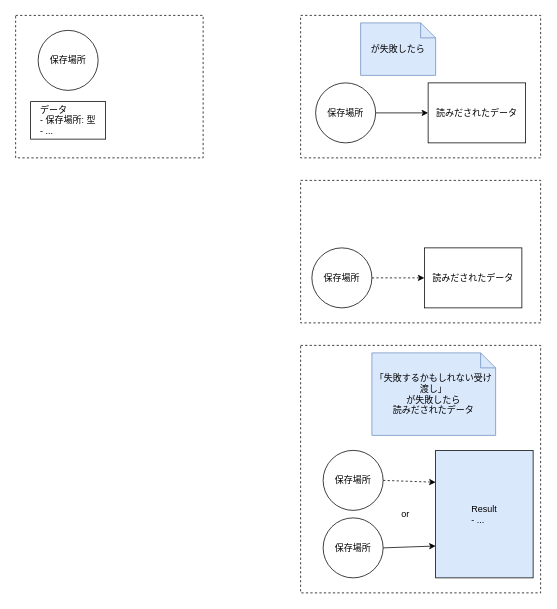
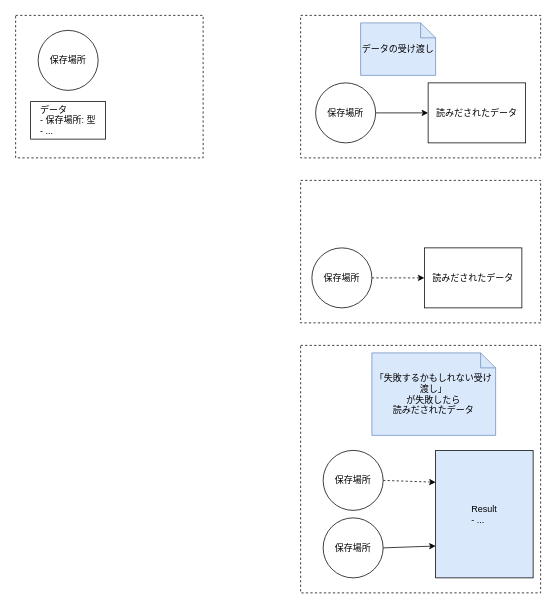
(398, 49) -> (398, 49)
(405, 514) -> none
